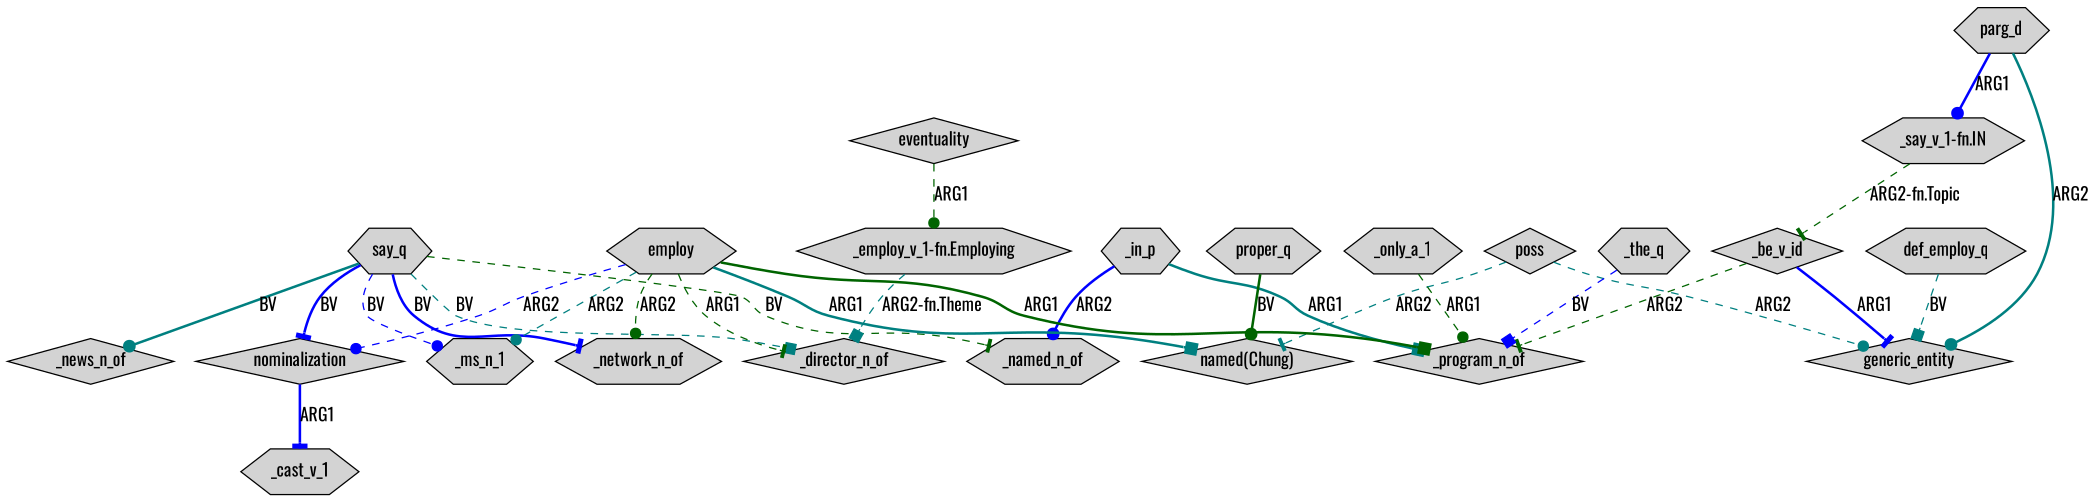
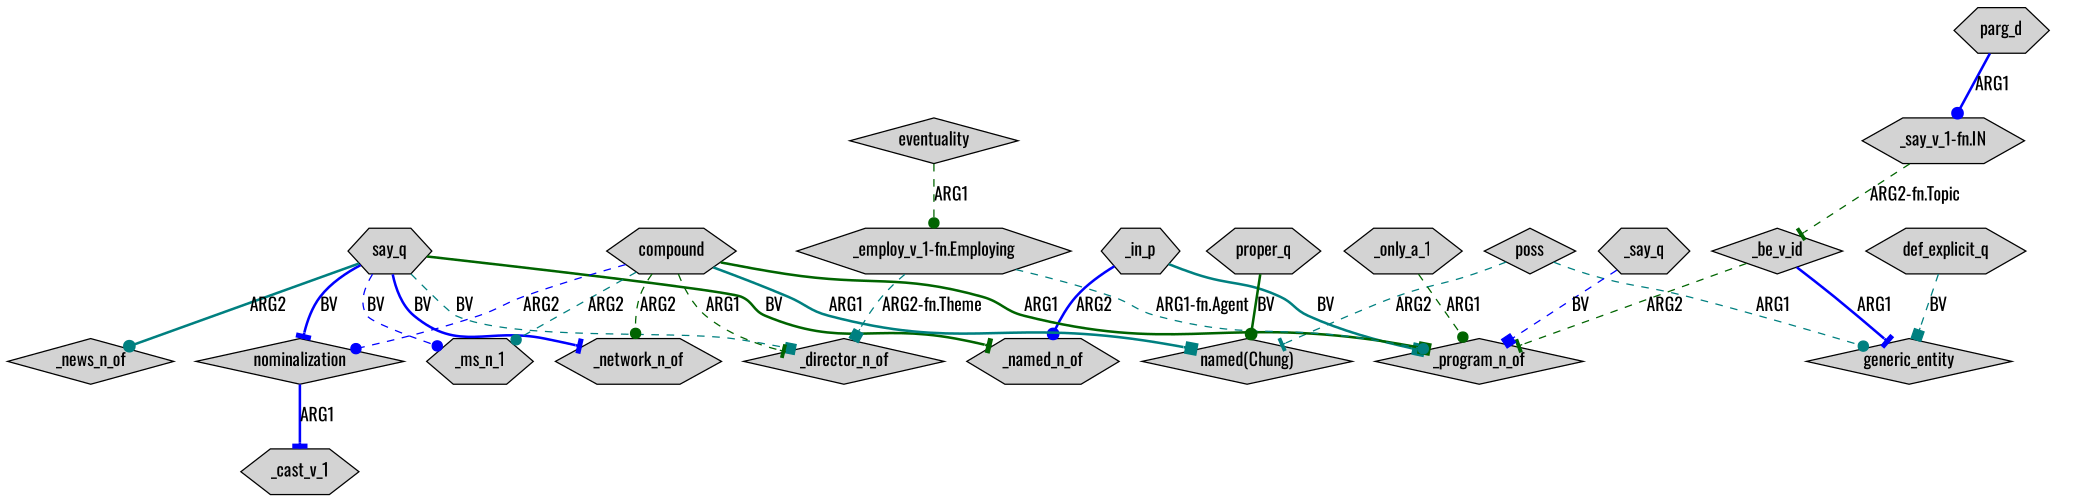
(2053, 215) -> none
(671, 251) -> (671, 251)
(1644, 251) -> (1644, 251)
(1946, 251) -> (1946, 251)
(710, 291) -> (710, 291)
(268, 306) -> (268, 306)
(1326, 306) -> (1326, 306)
(1773, 306) -> (1773, 306)
none -> (1203, 326)
